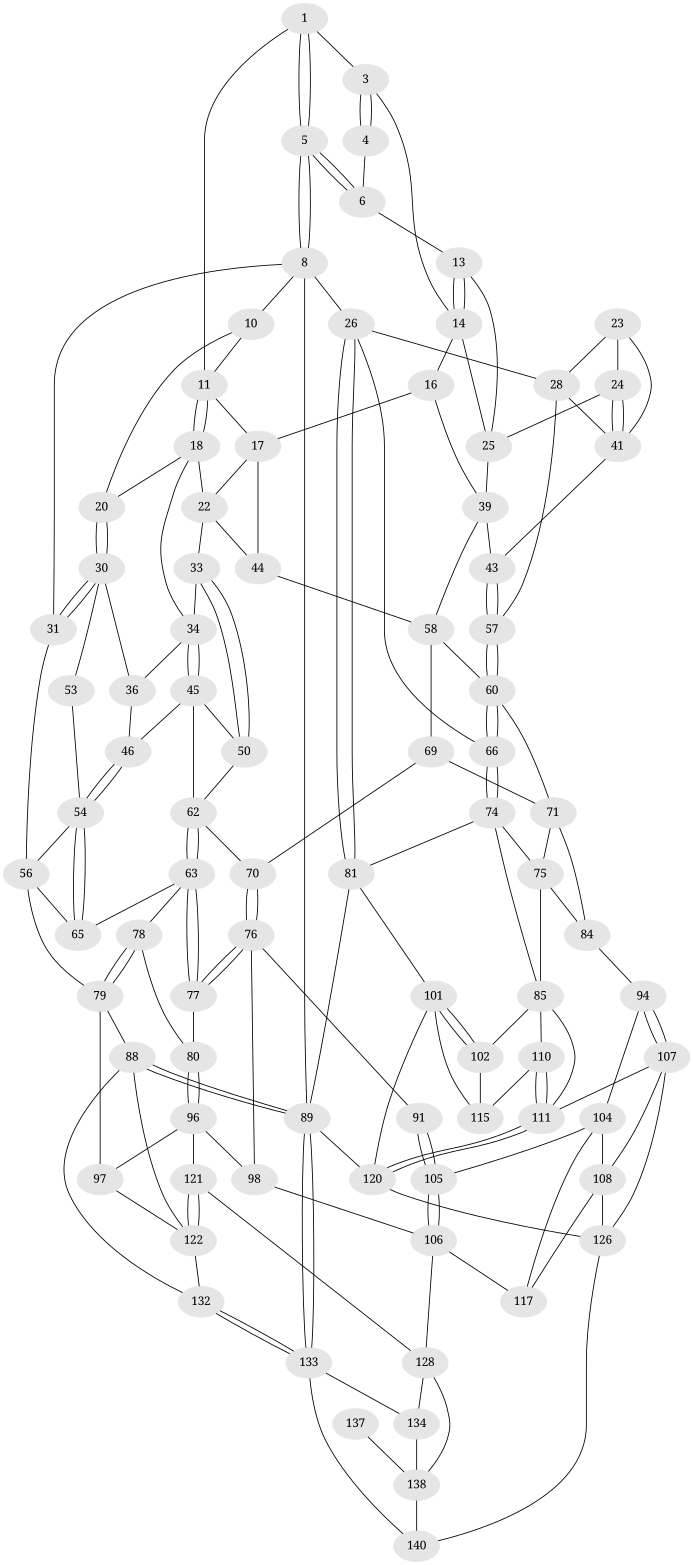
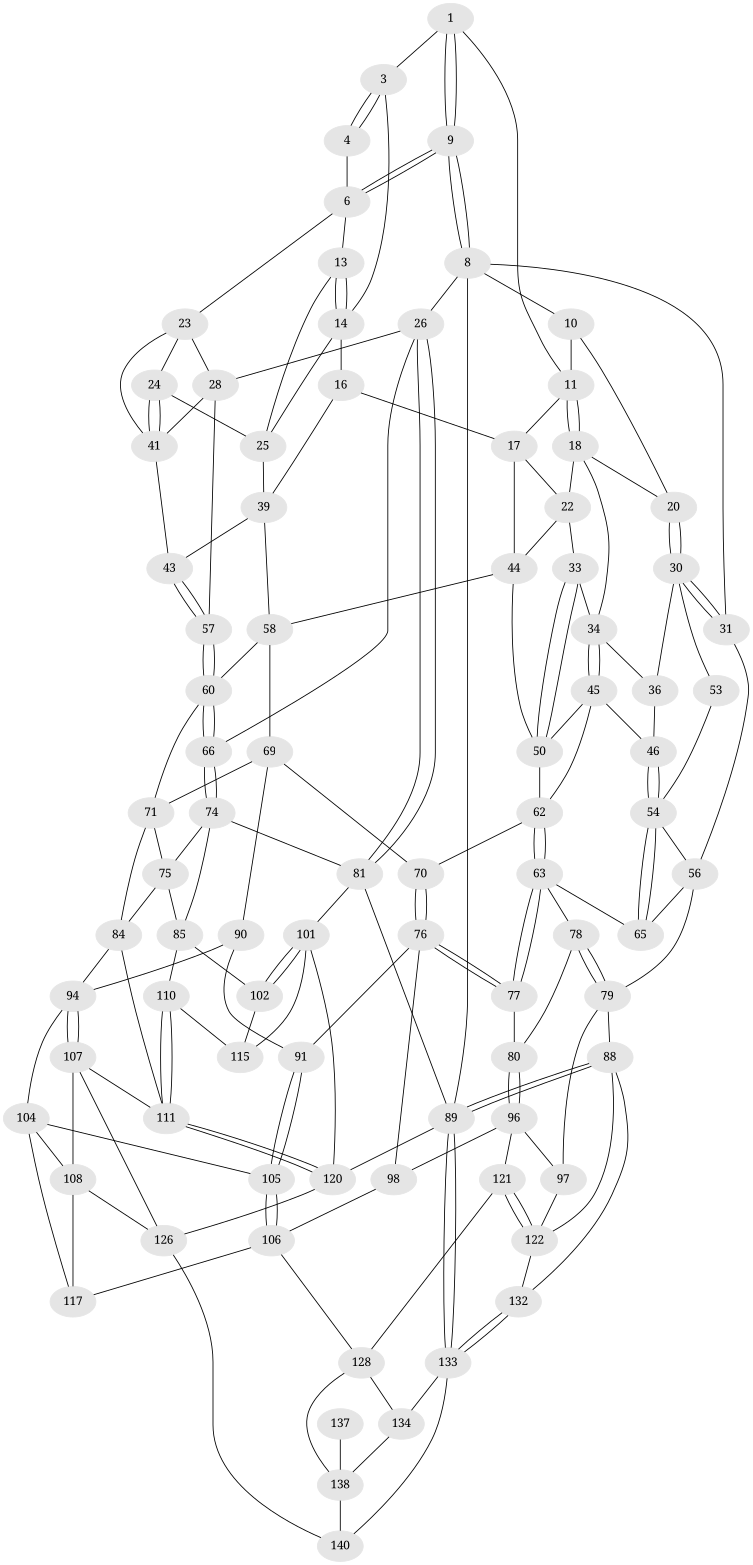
(305, 141) -> (451, 141)
none -> (266, 263)
none -> (514, 662)
none -> (241, 935)
(575, 1057) -> (140, 1027)
